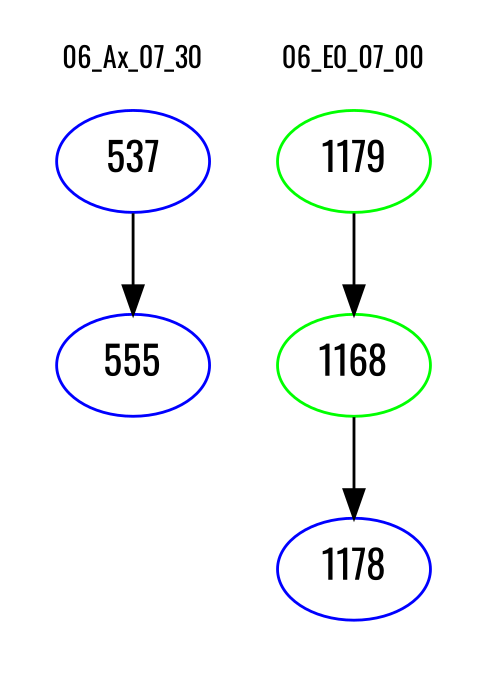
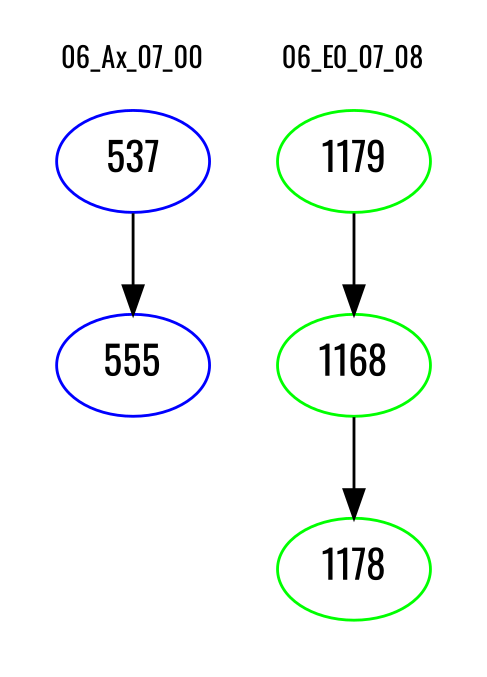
(133, 61) -> (133, 61)
(354, 61) -> (354, 61)
(354, 569) -> (354, 569)
